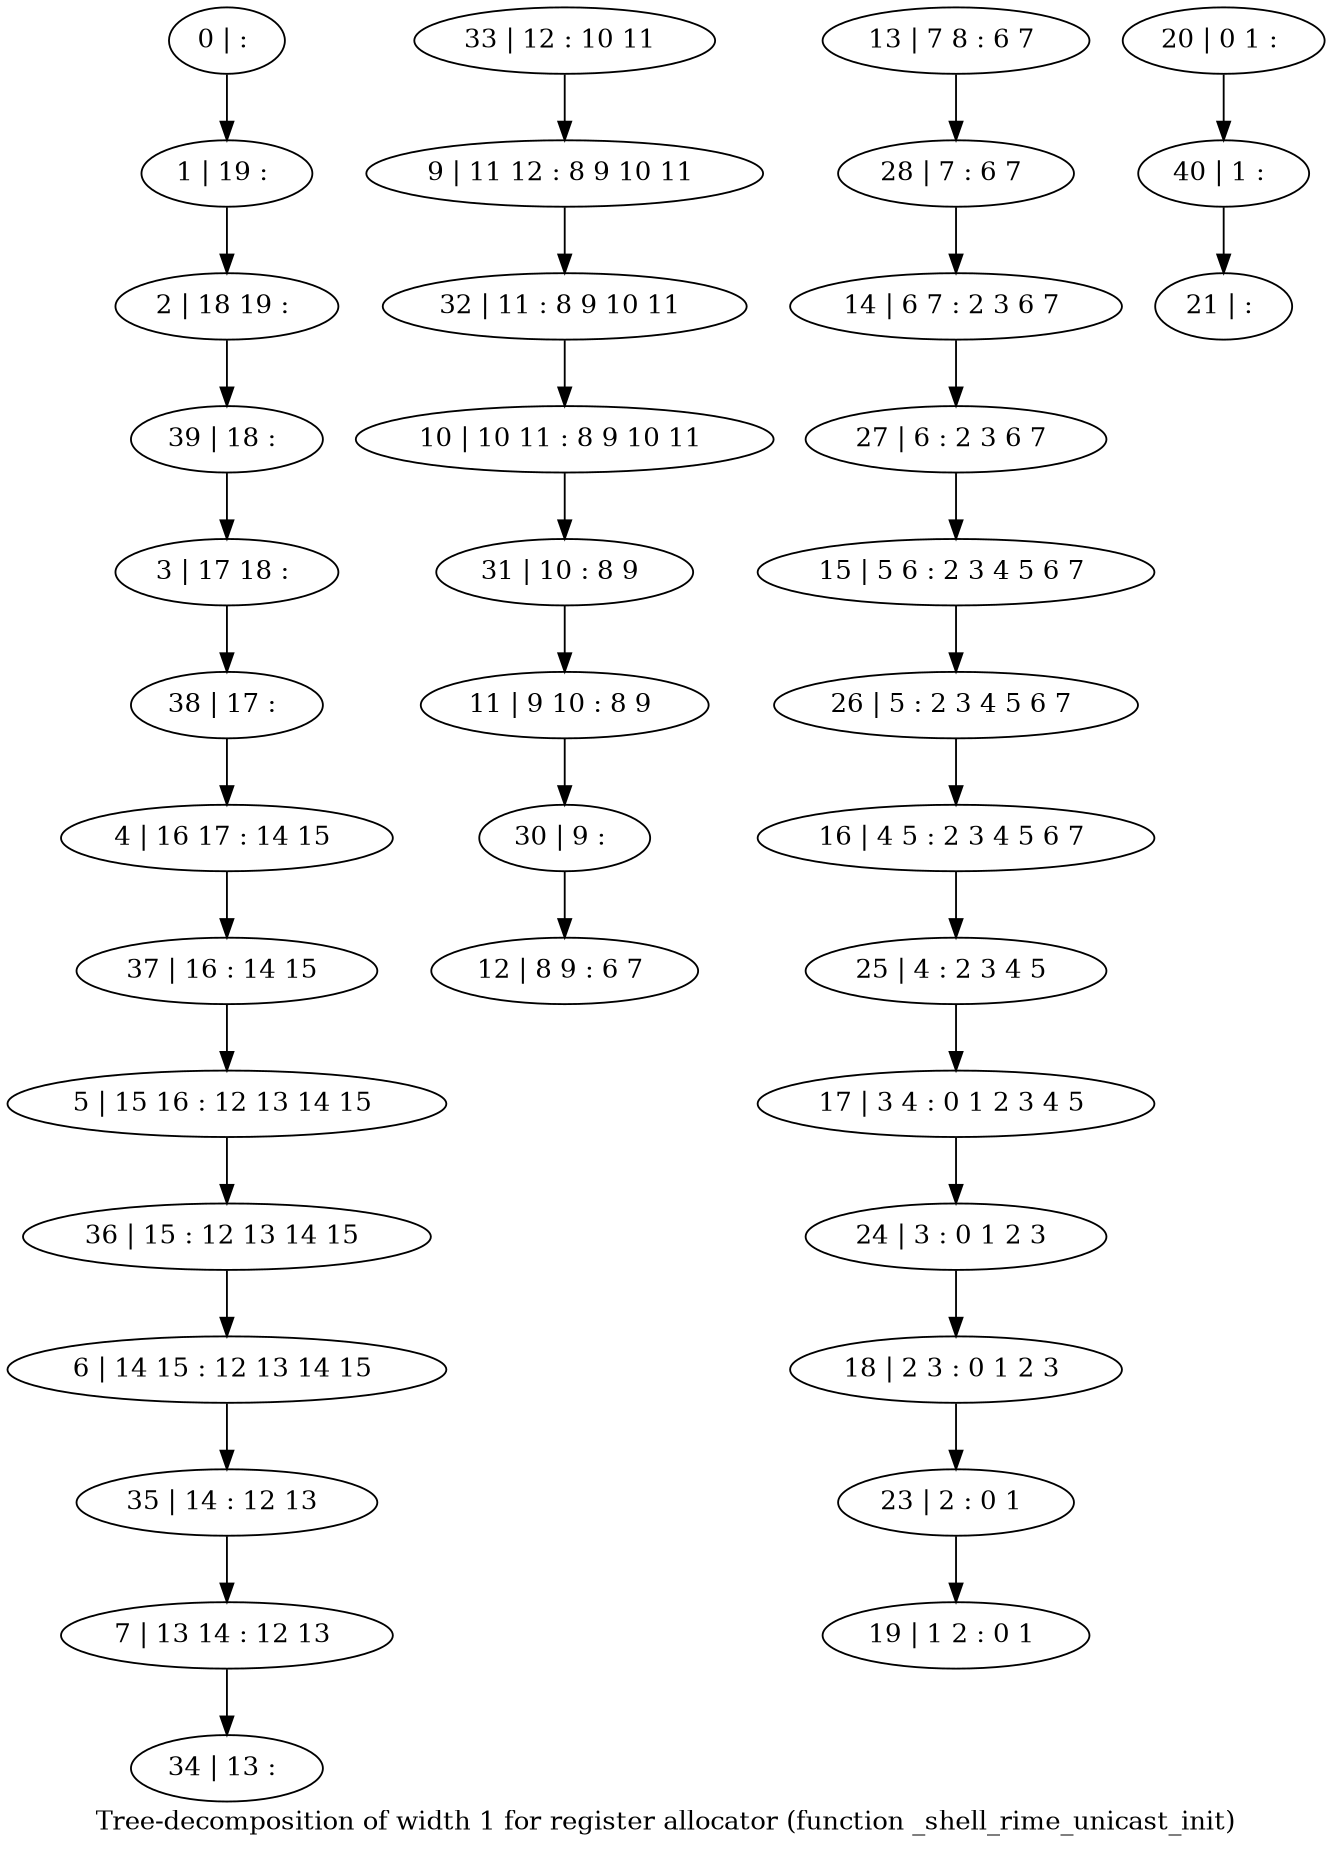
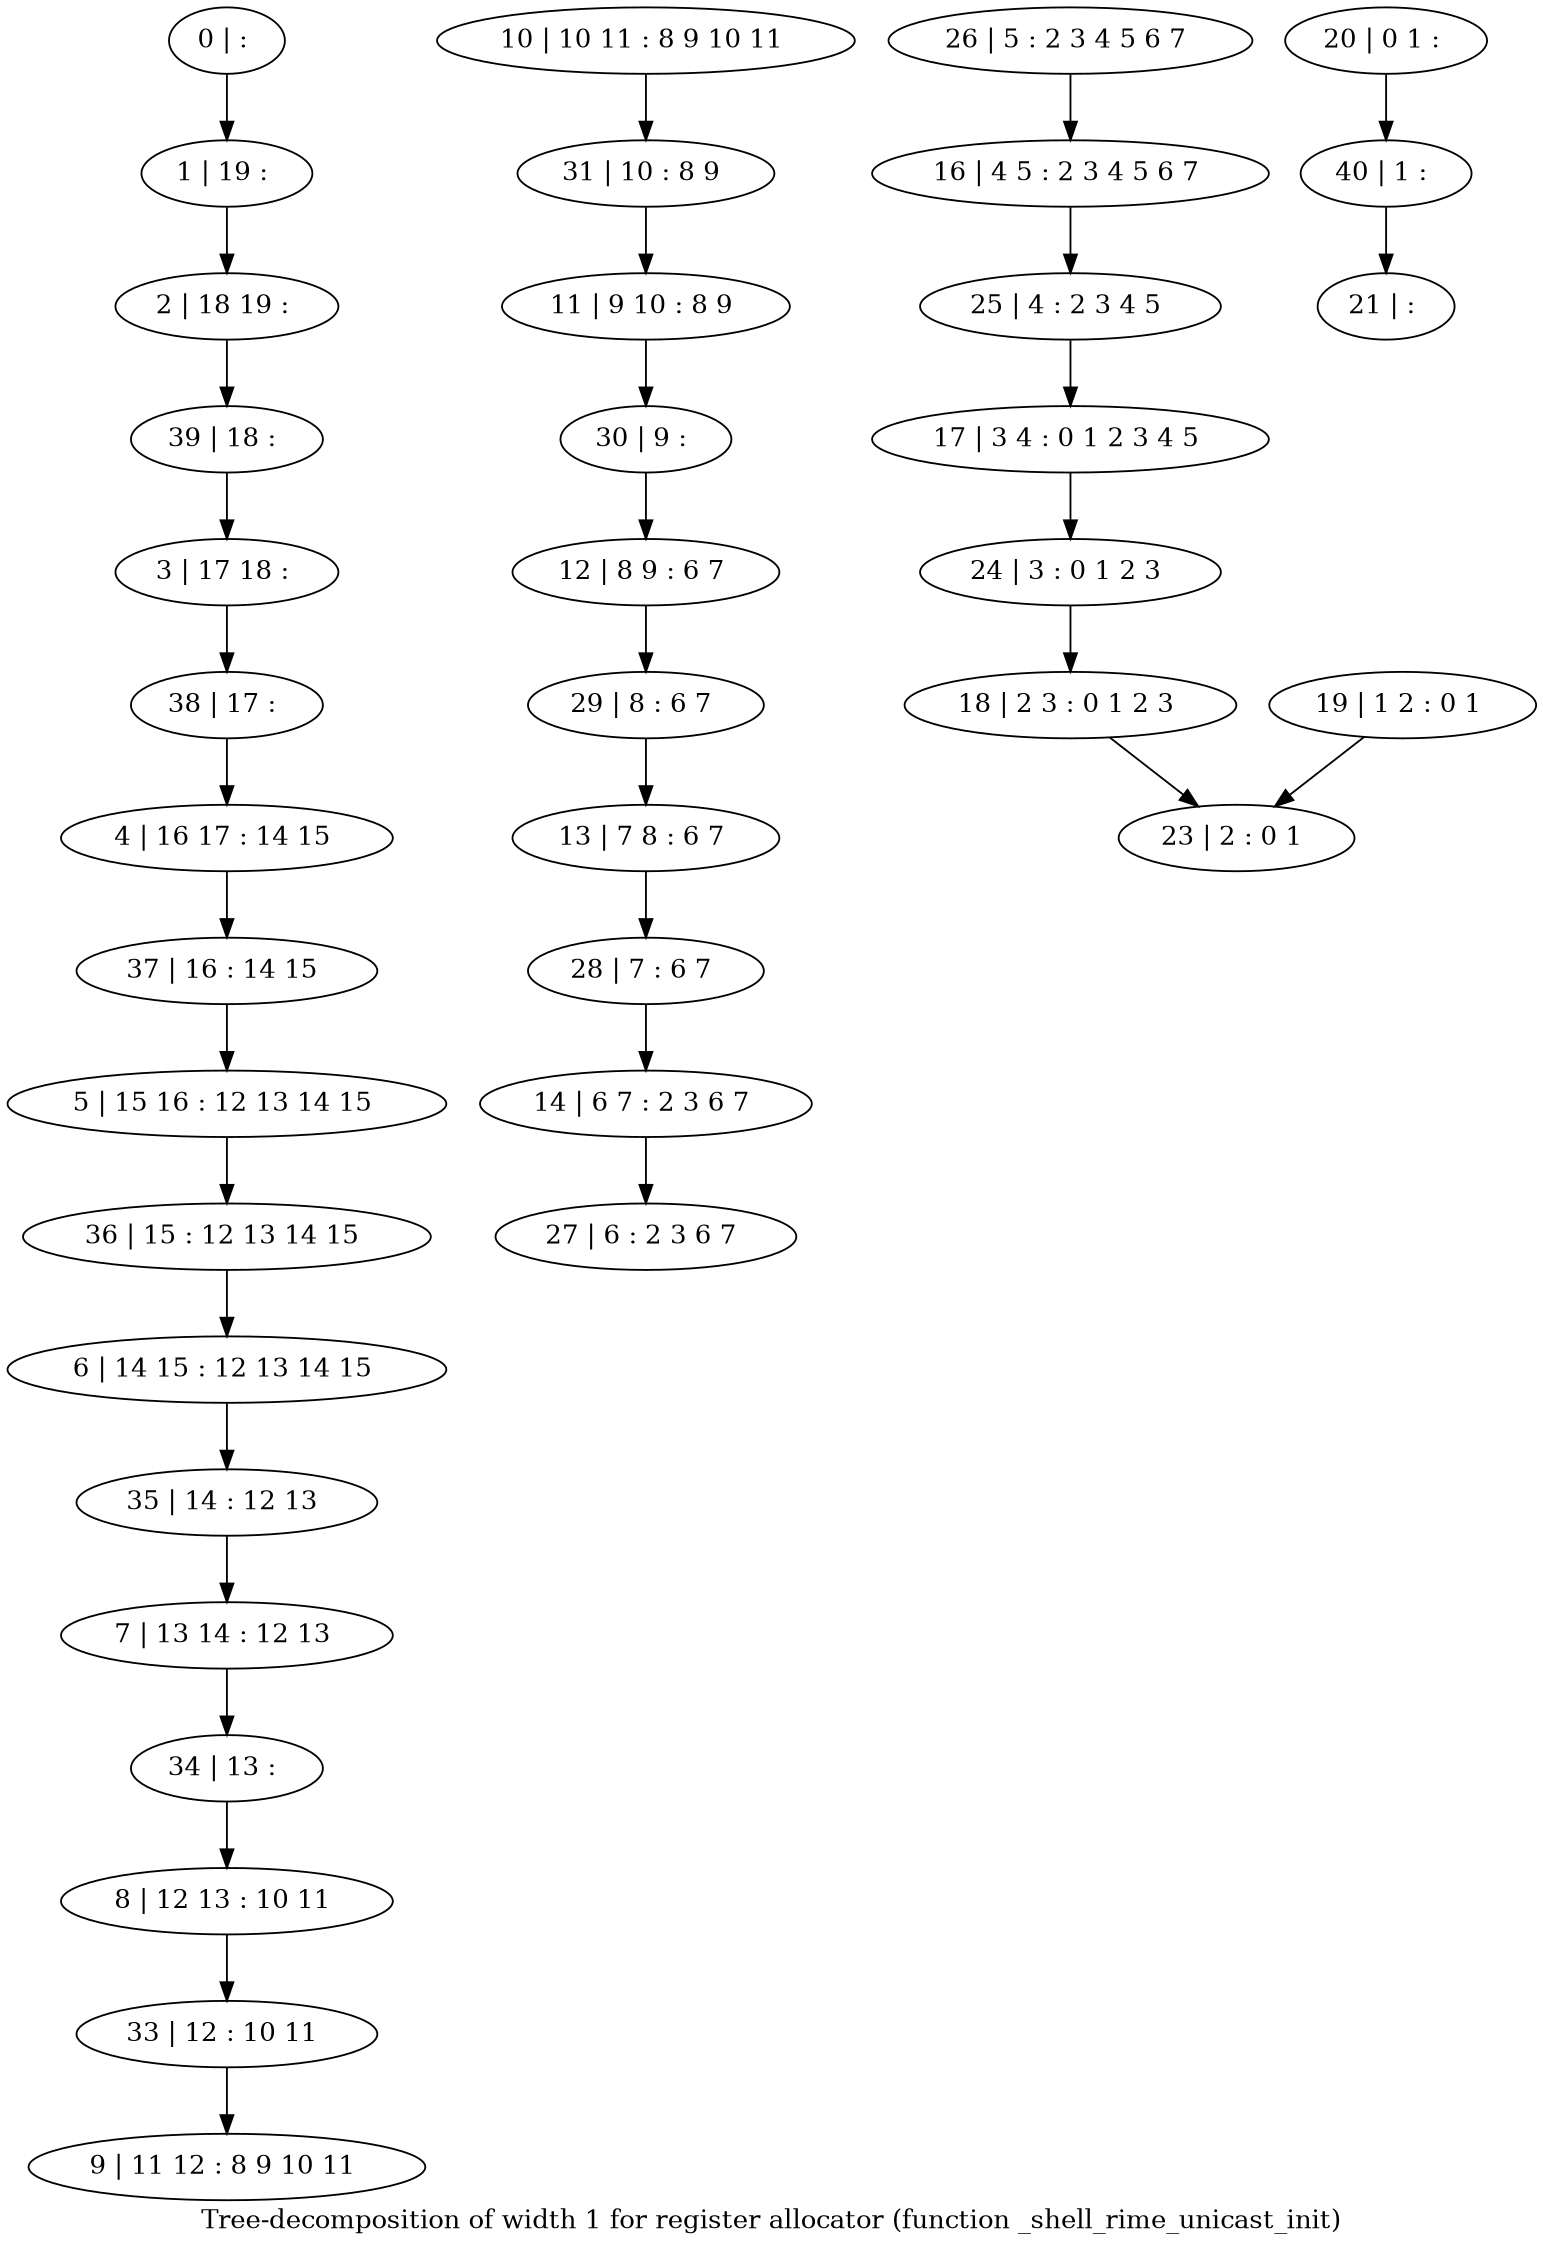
(565, 306) -> none
(956, 572) -> none
none -> (646, 705)
(956, 1560) -> (1327, 766)
none -> (227, 1901)
